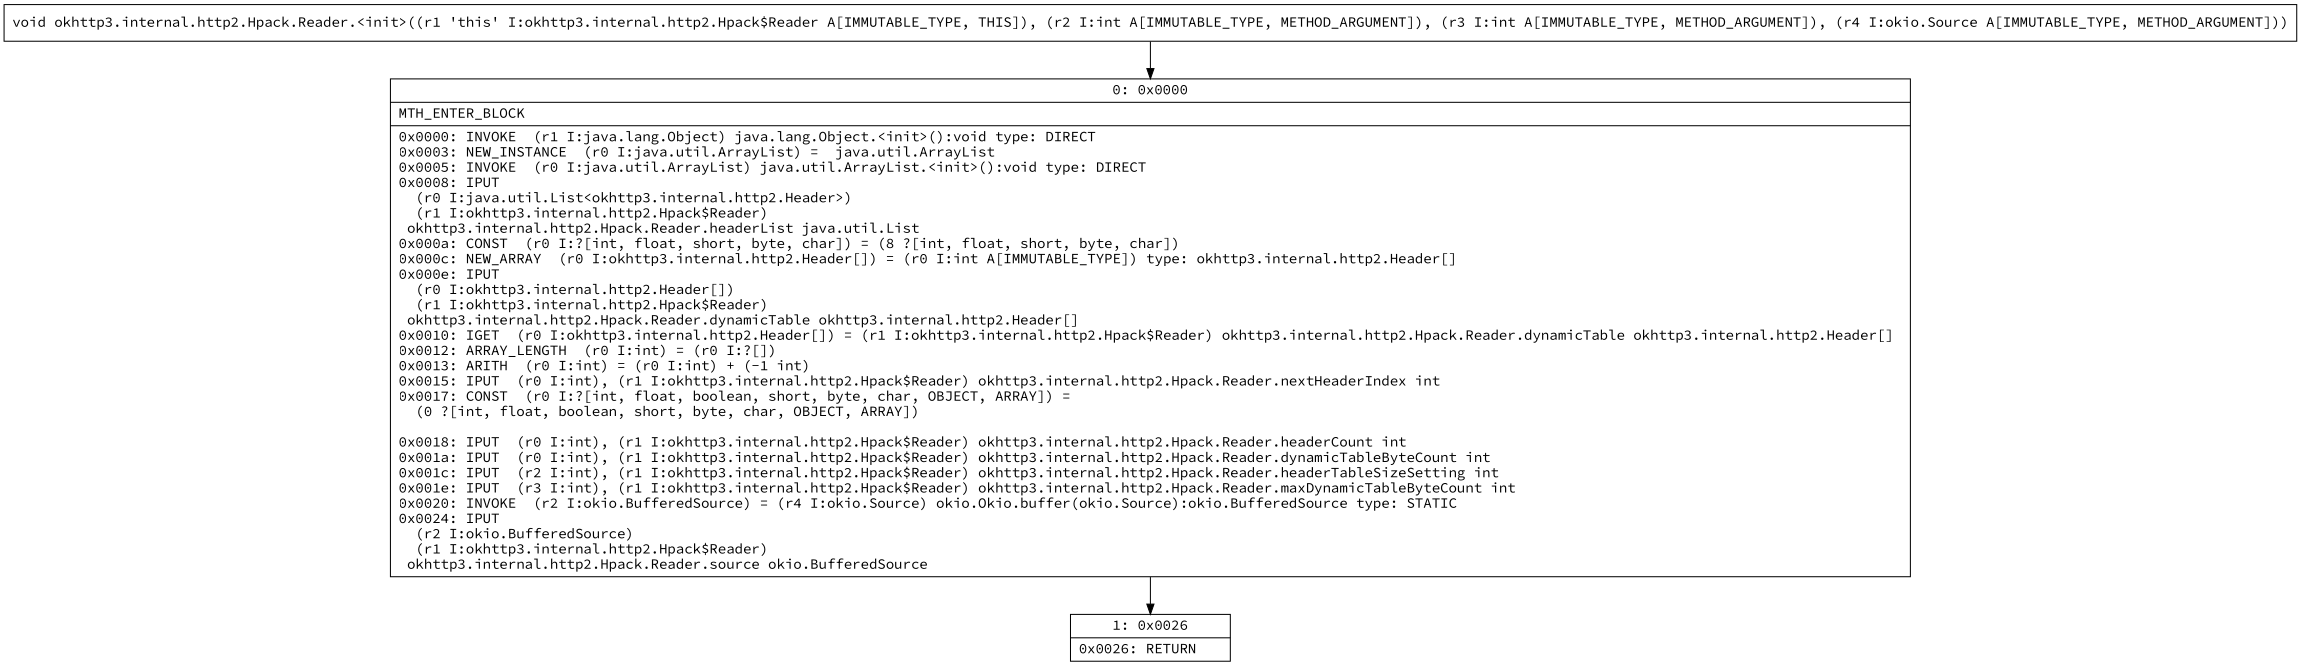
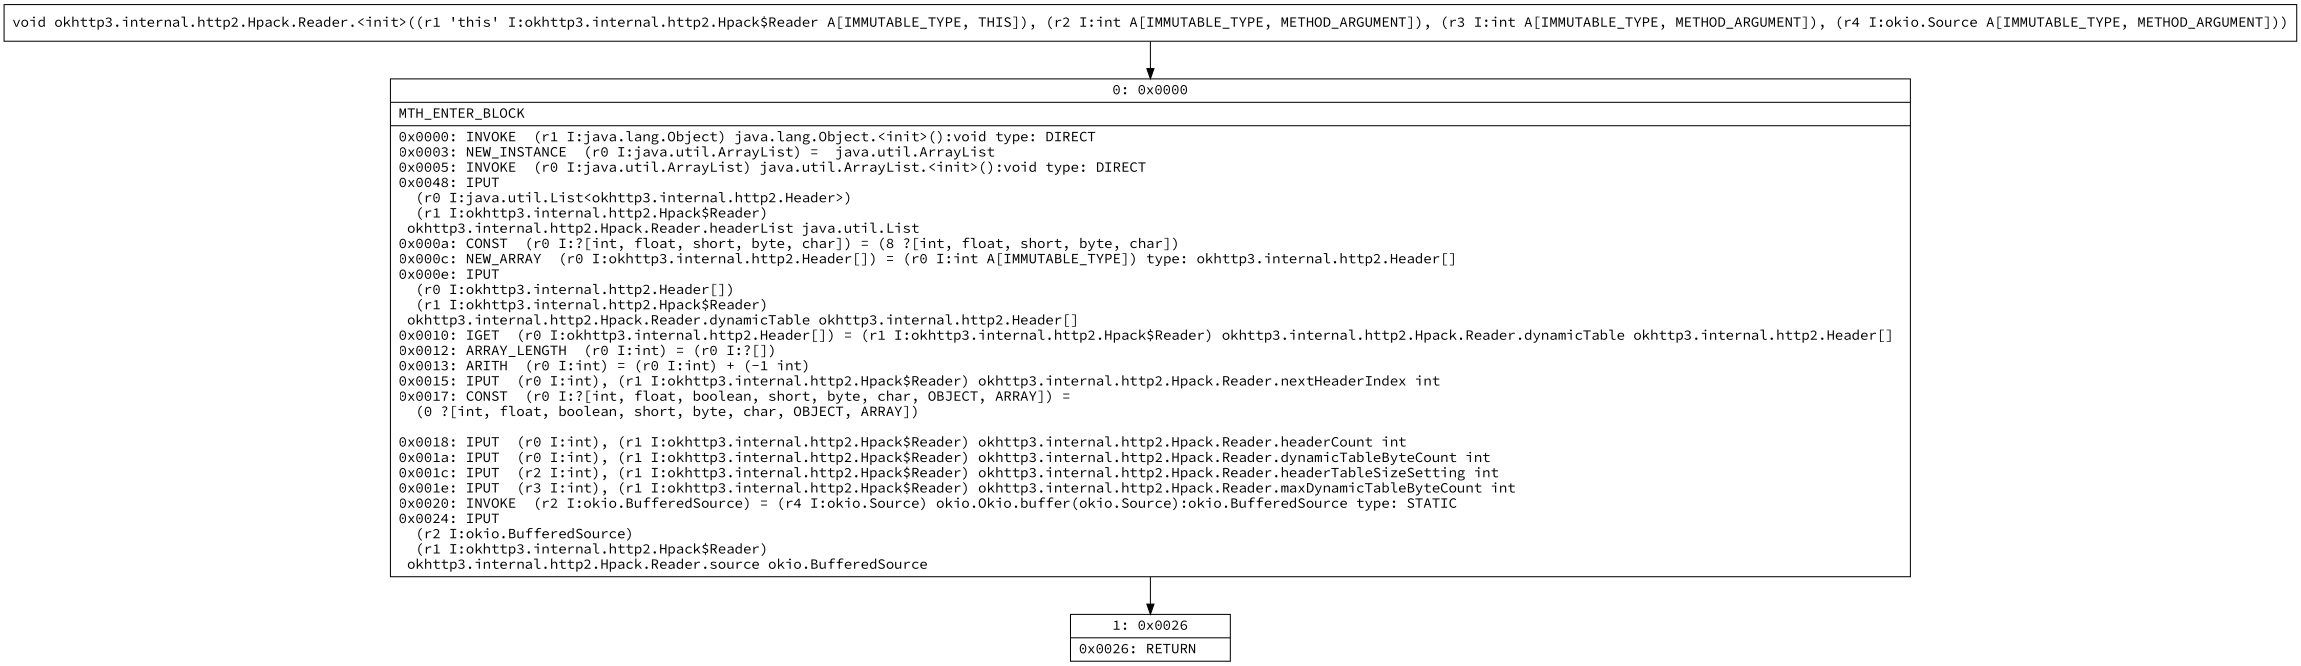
(458, 183) -> (458, 183)
